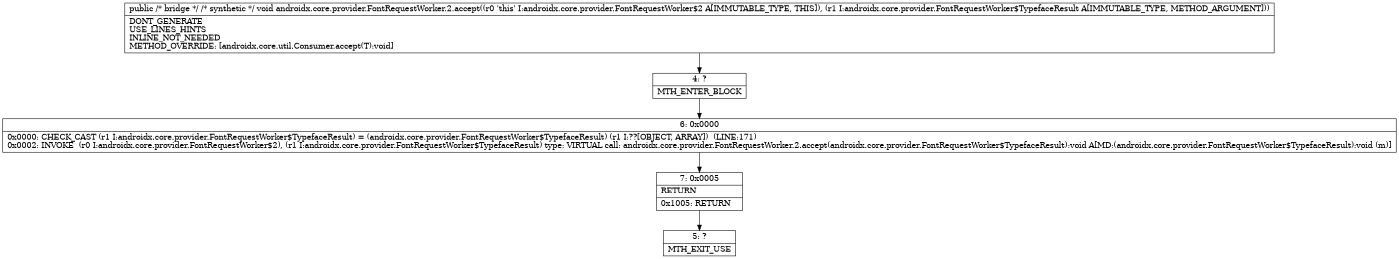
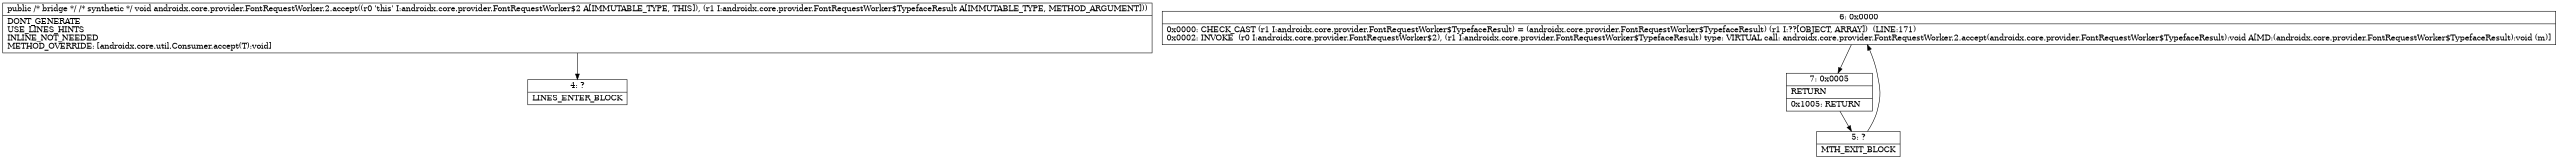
(699, 92) -> (577, 98)
(699, 106) -> (1880, 91)
(699, 249) -> (1858, 150)
